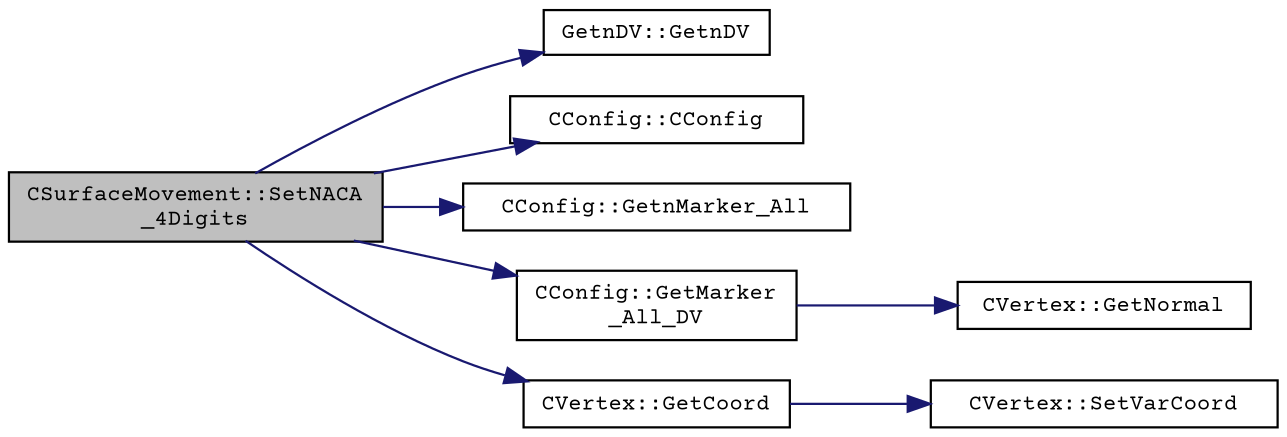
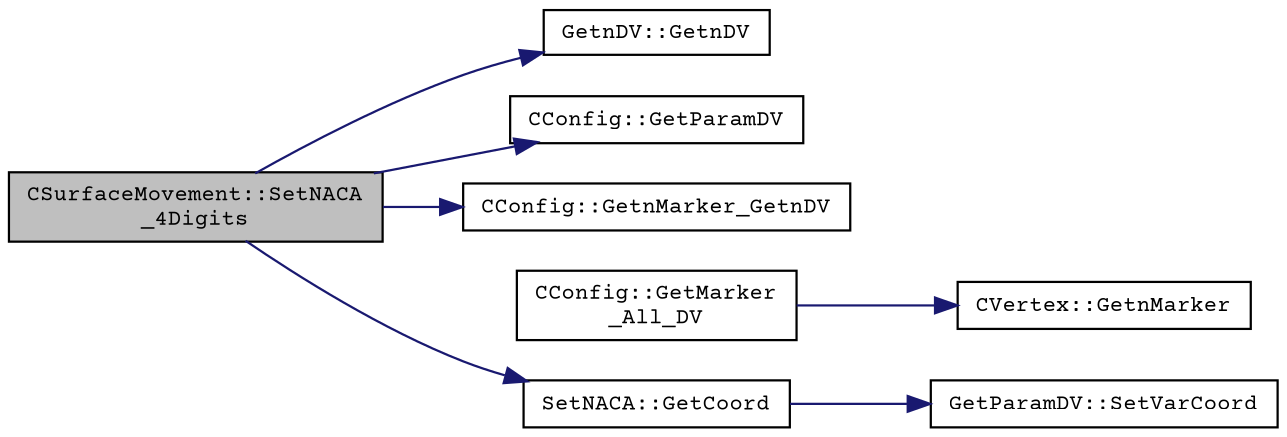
(657, 120) -> (657, 120)
(657, 207) -> (657, 207)
(424, 256) -> none
(1104, 305) -> (1104, 305)
(657, 404) -> (657, 404)
(1104, 404) -> (1104, 404)
